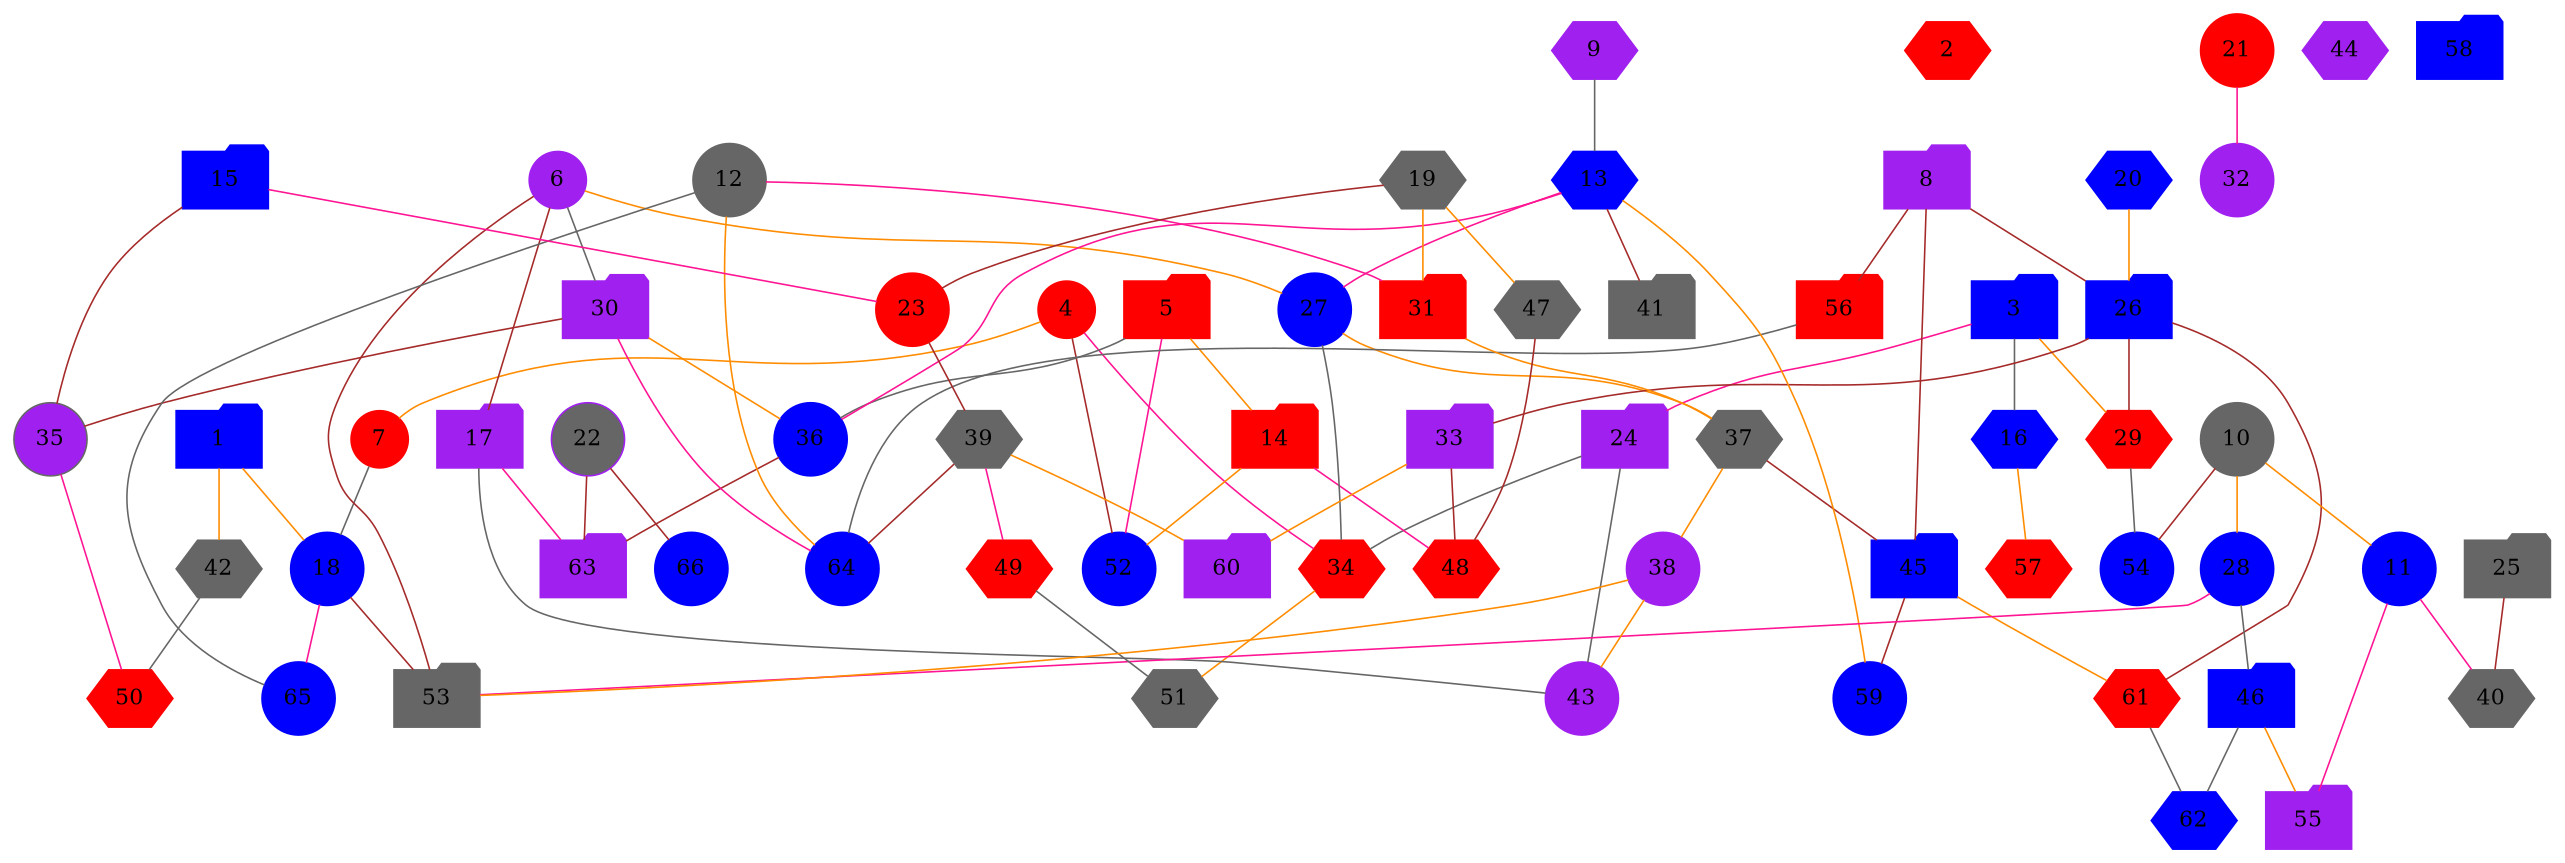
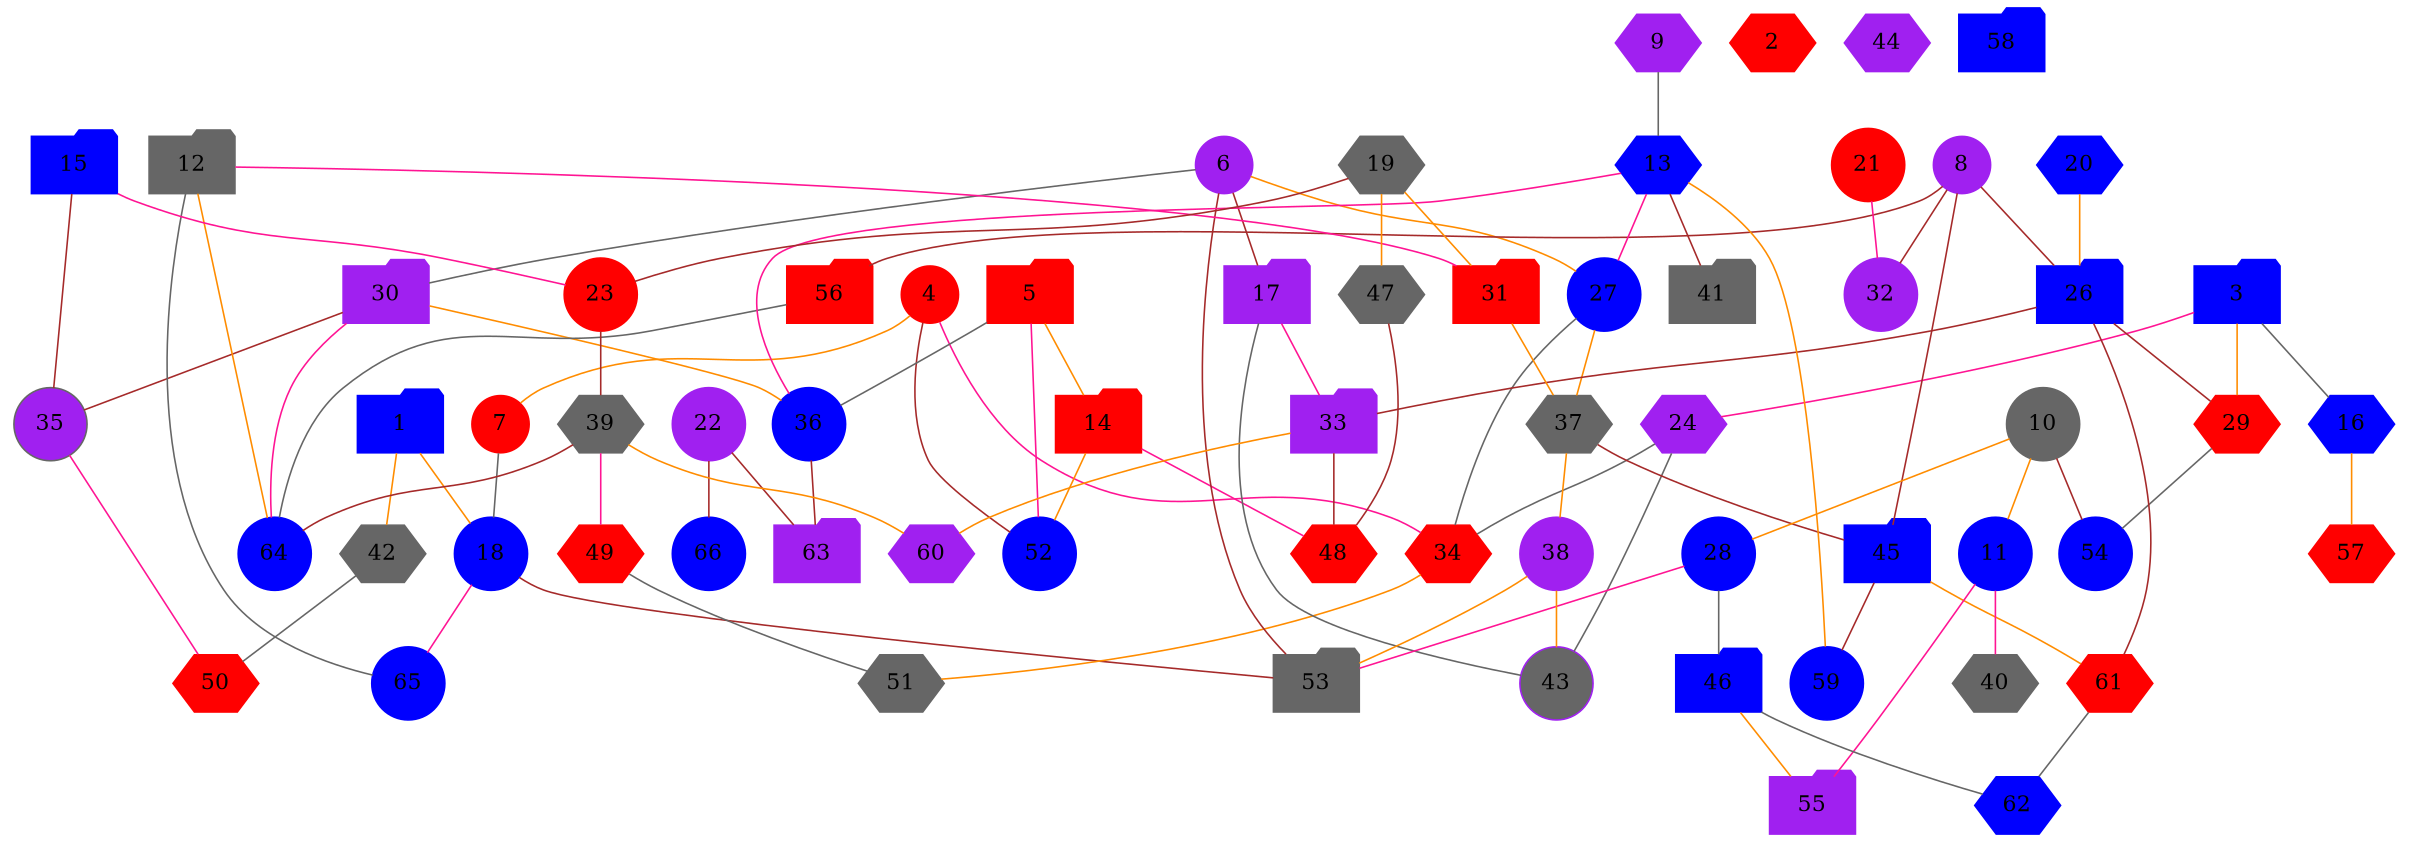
(730, 180) -> (192, 165)
(1927, 180) -> (1962, 165)
none -> (1924, 227)
(588, 439) -> (709, 424)
(1625, 439) -> (1684, 424)
(532, 504) -> (1300, 359)
(1227, 569) -> (932, 554)
(2507, 569) -> none
(1582, 699) -> (1556, 683)
